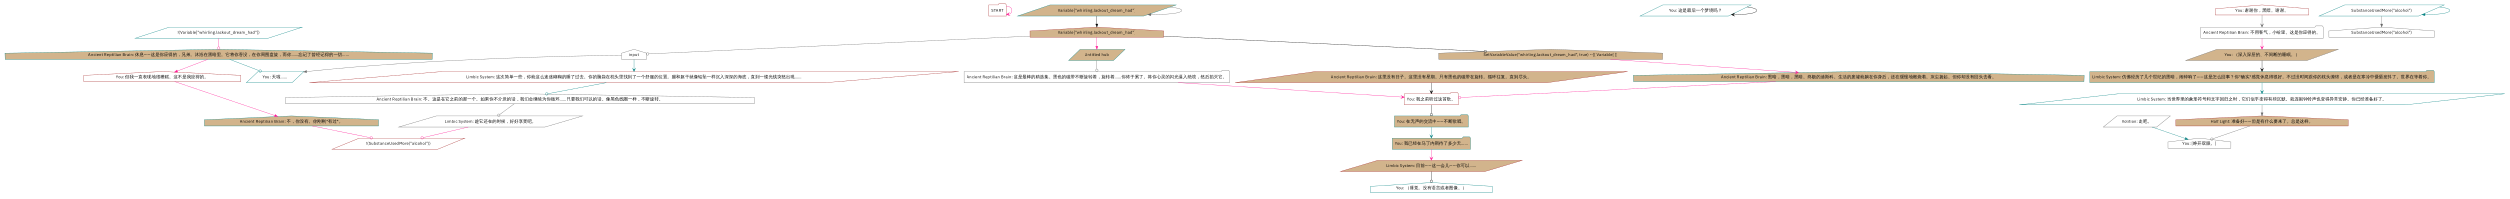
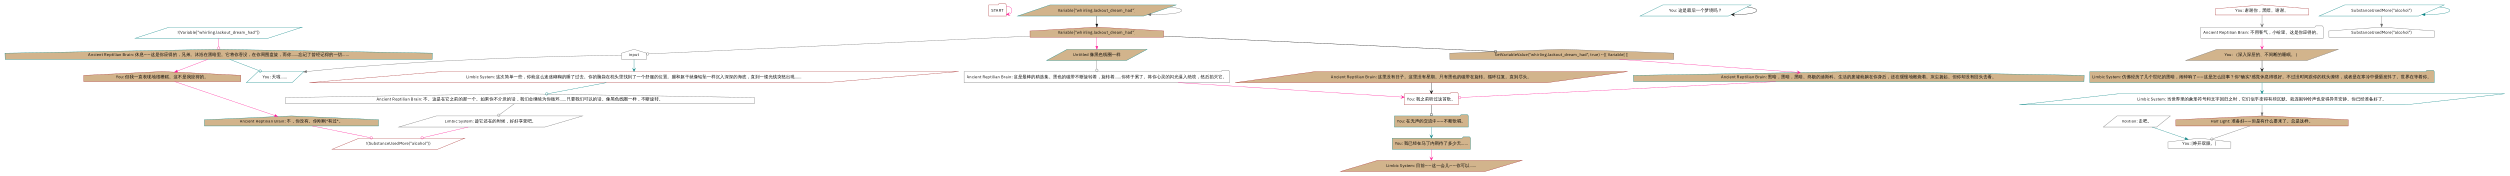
(1097, 55) -> (1097, 55)
(162, 77) -> (162, 77)
(1431, 188) -> none
